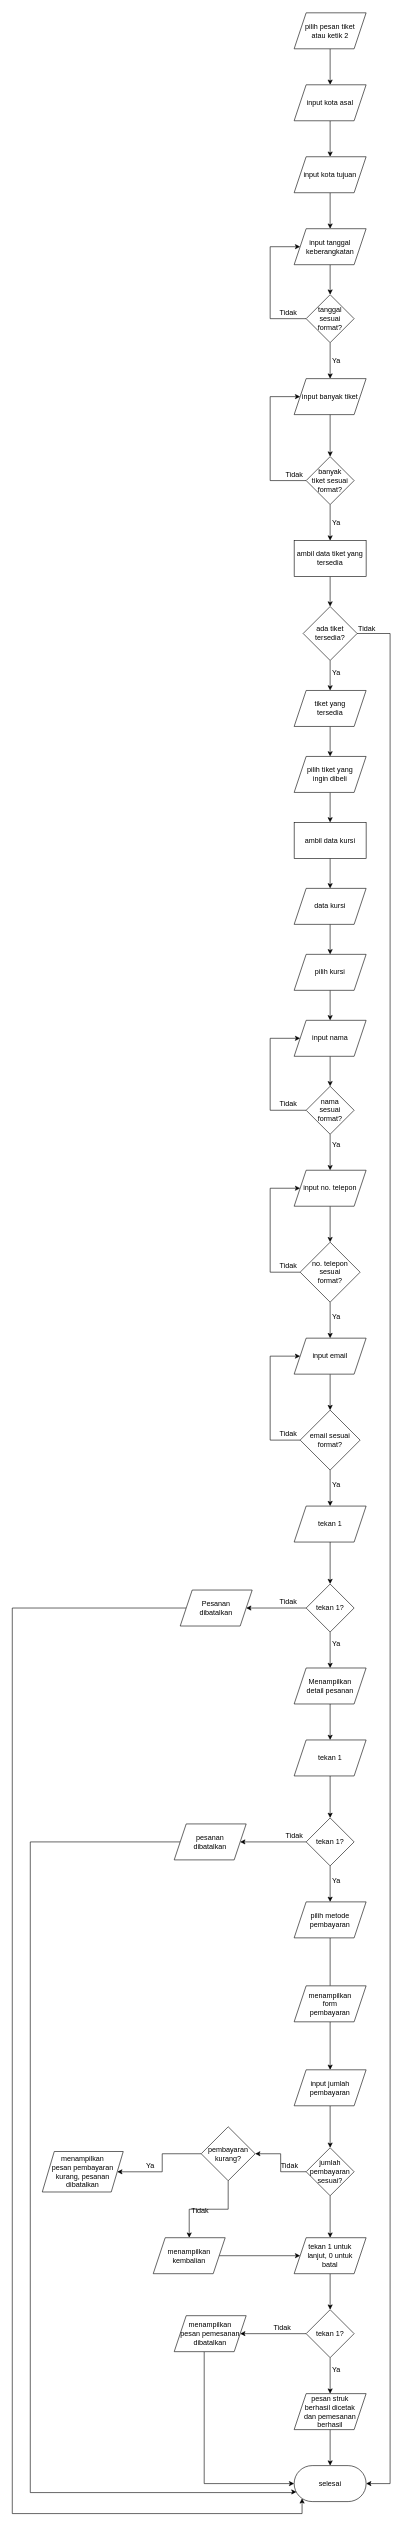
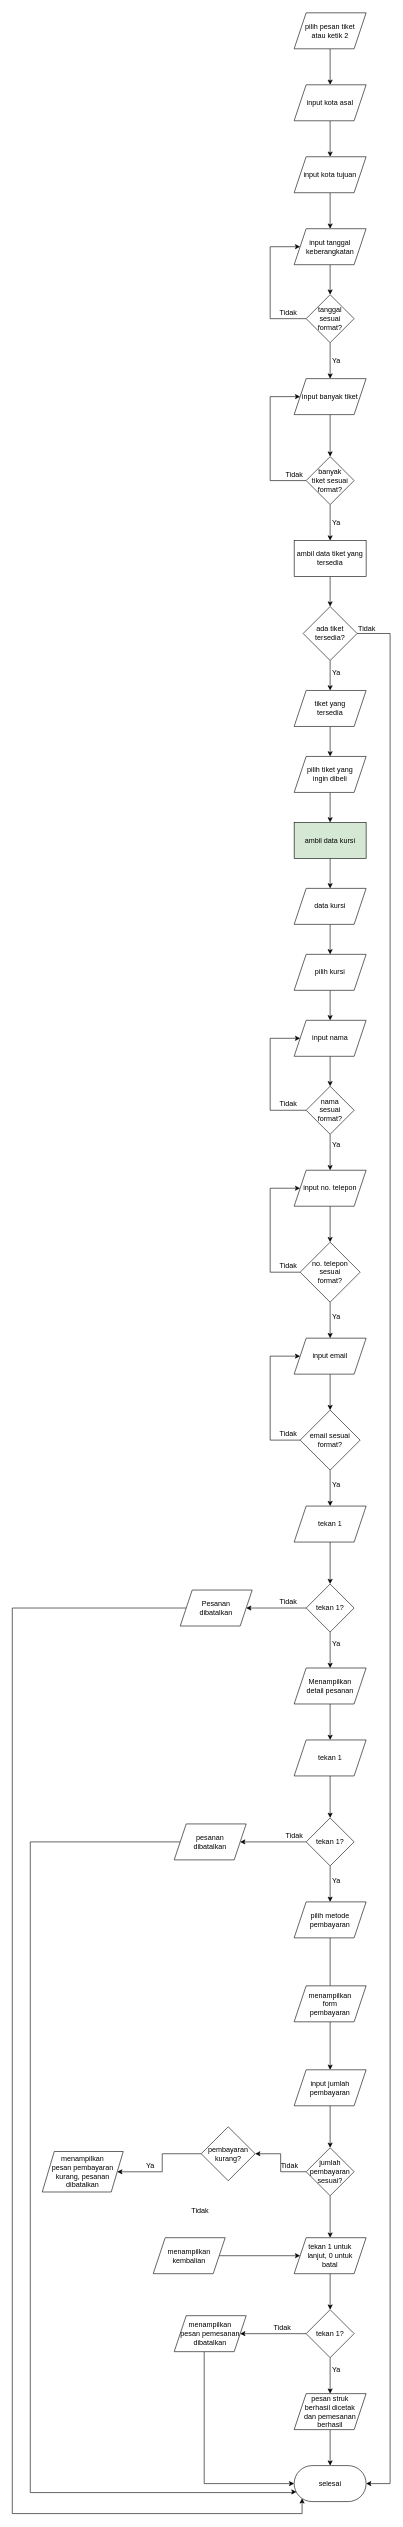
(330, 840) -> (330, 840)
(190, 2210) -> none
